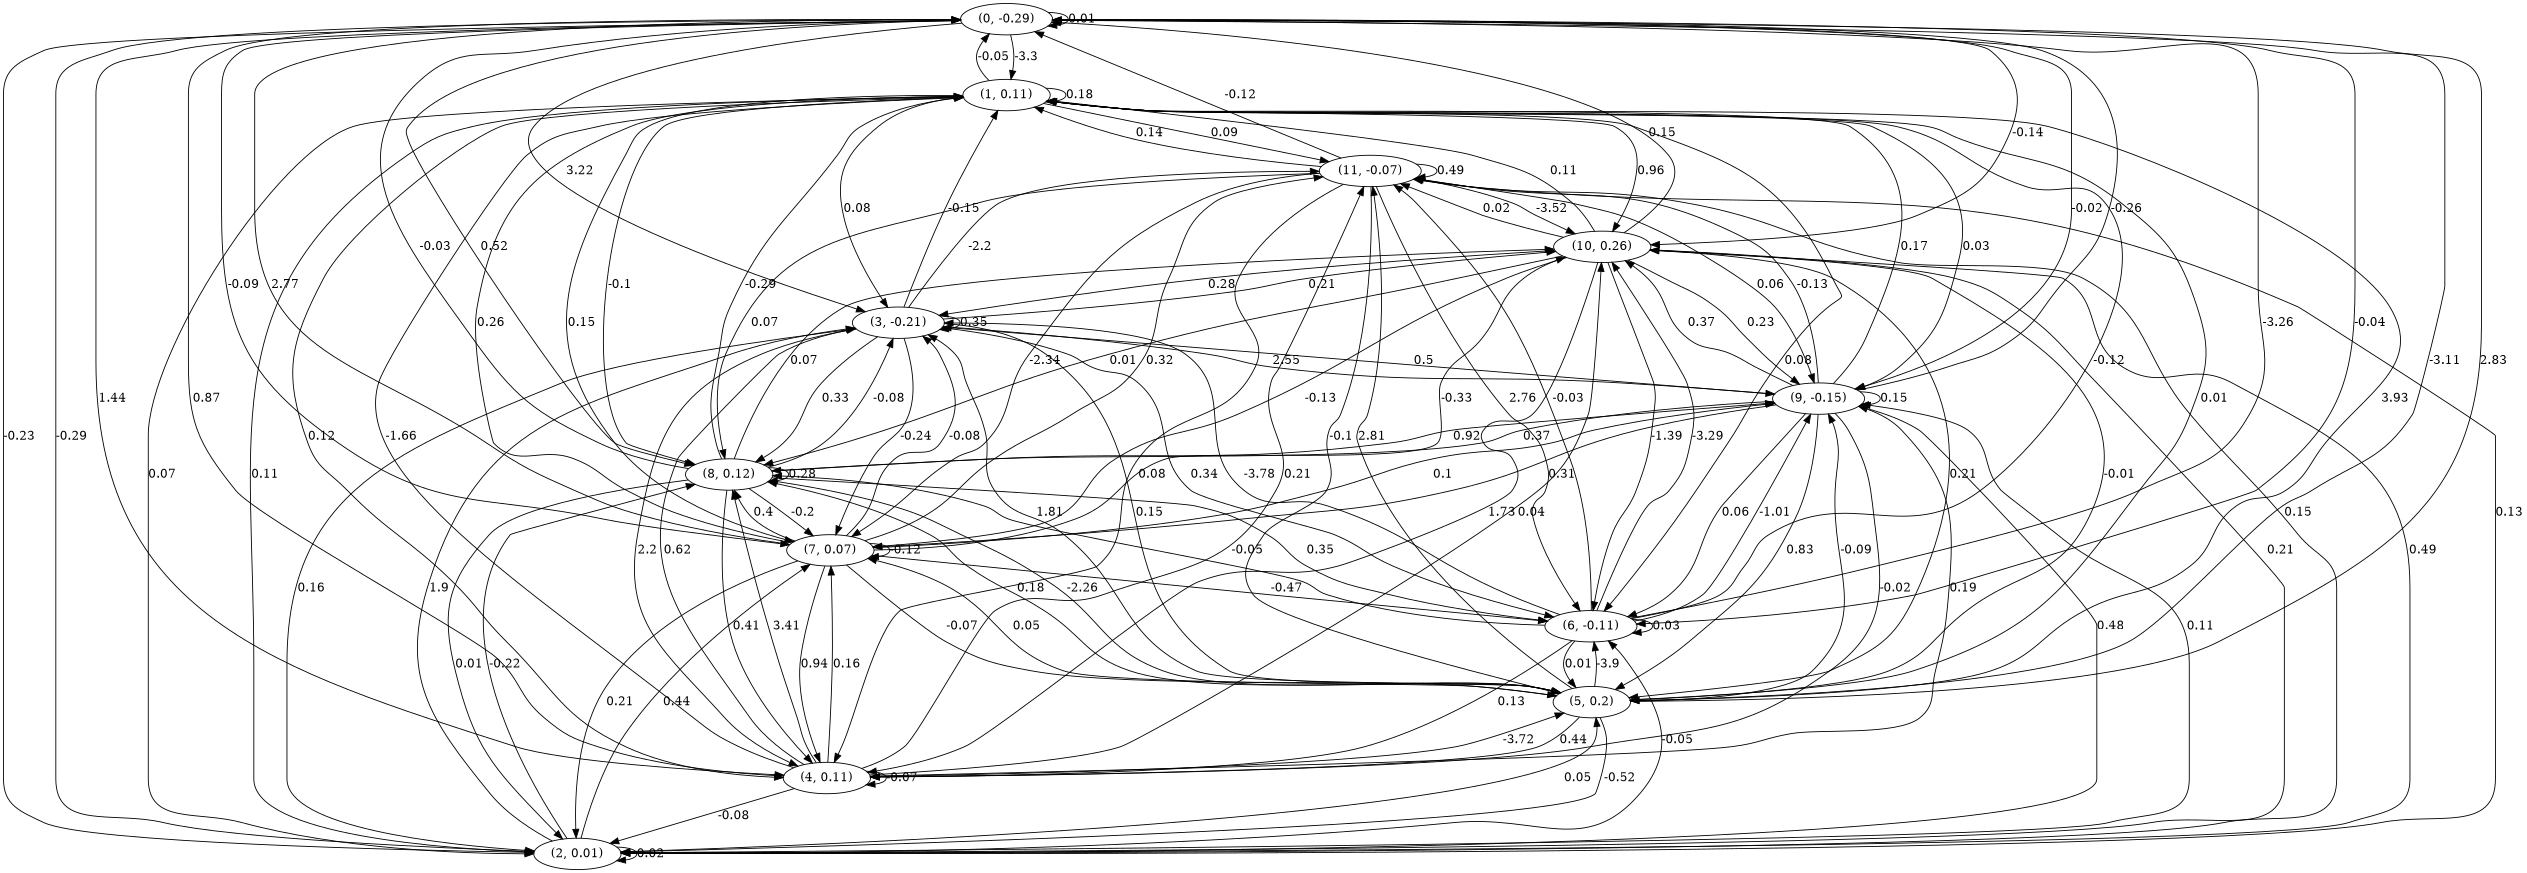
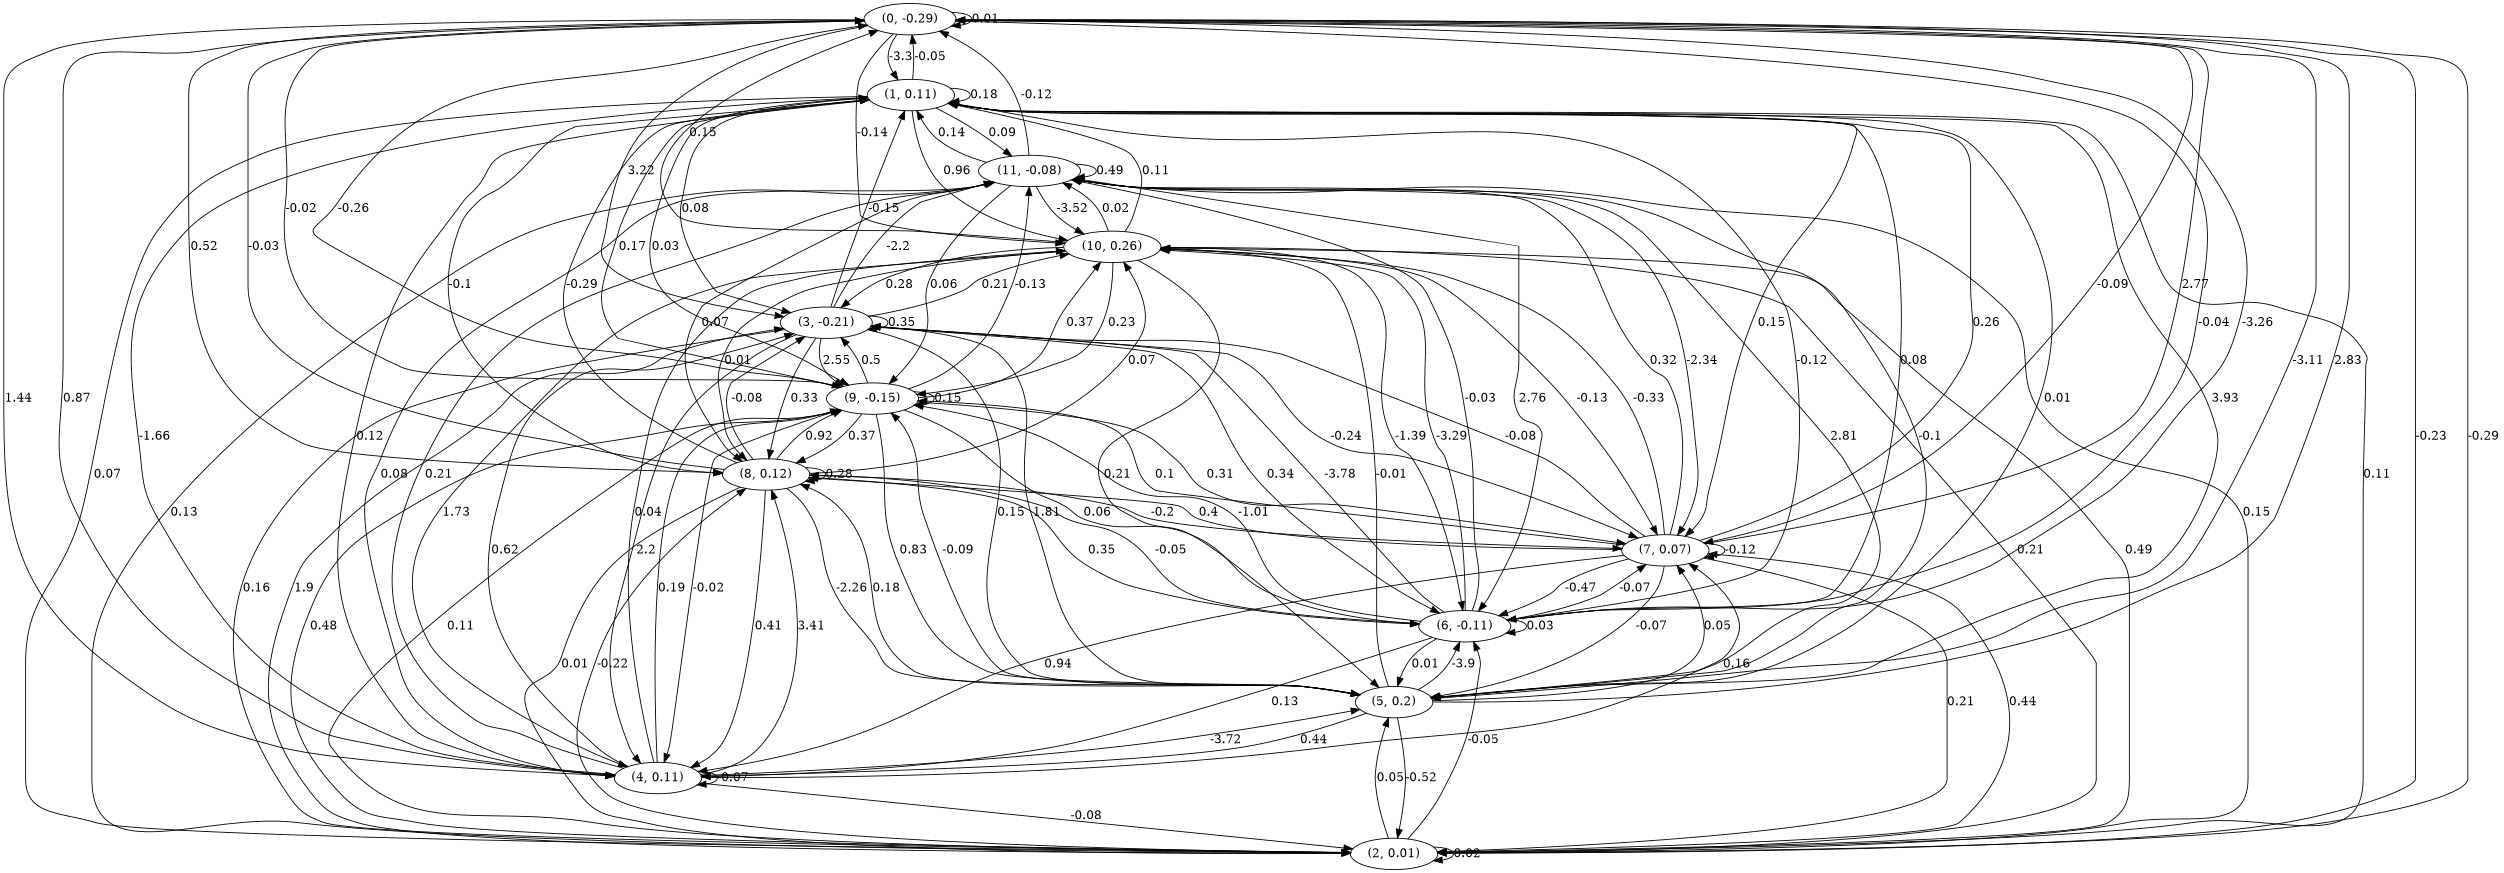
(1370, 171) -> (1029, 171)
none -> (1577, 604)
